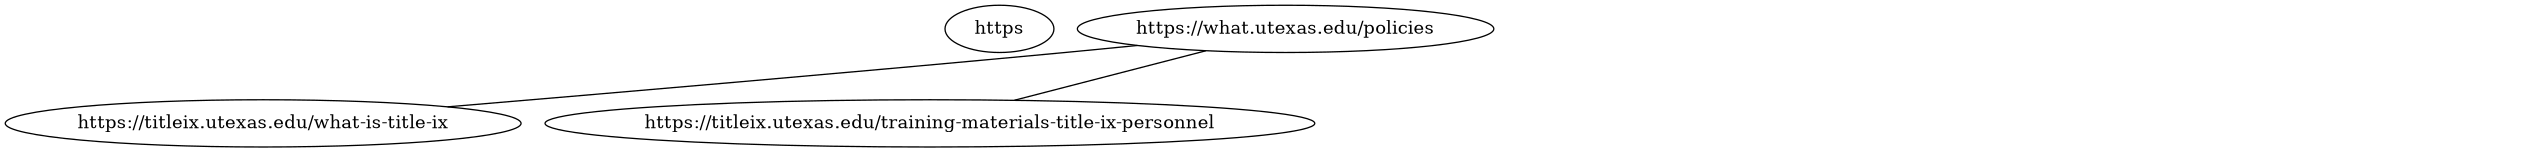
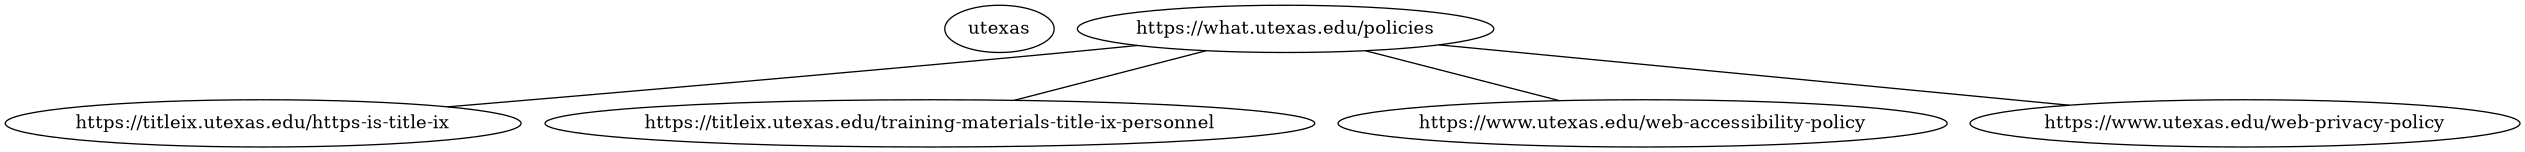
(999, 29) -> (999, 29)
(263, 123) -> (263, 123)
none -> (1643, 123)
none -> (2245, 123)
